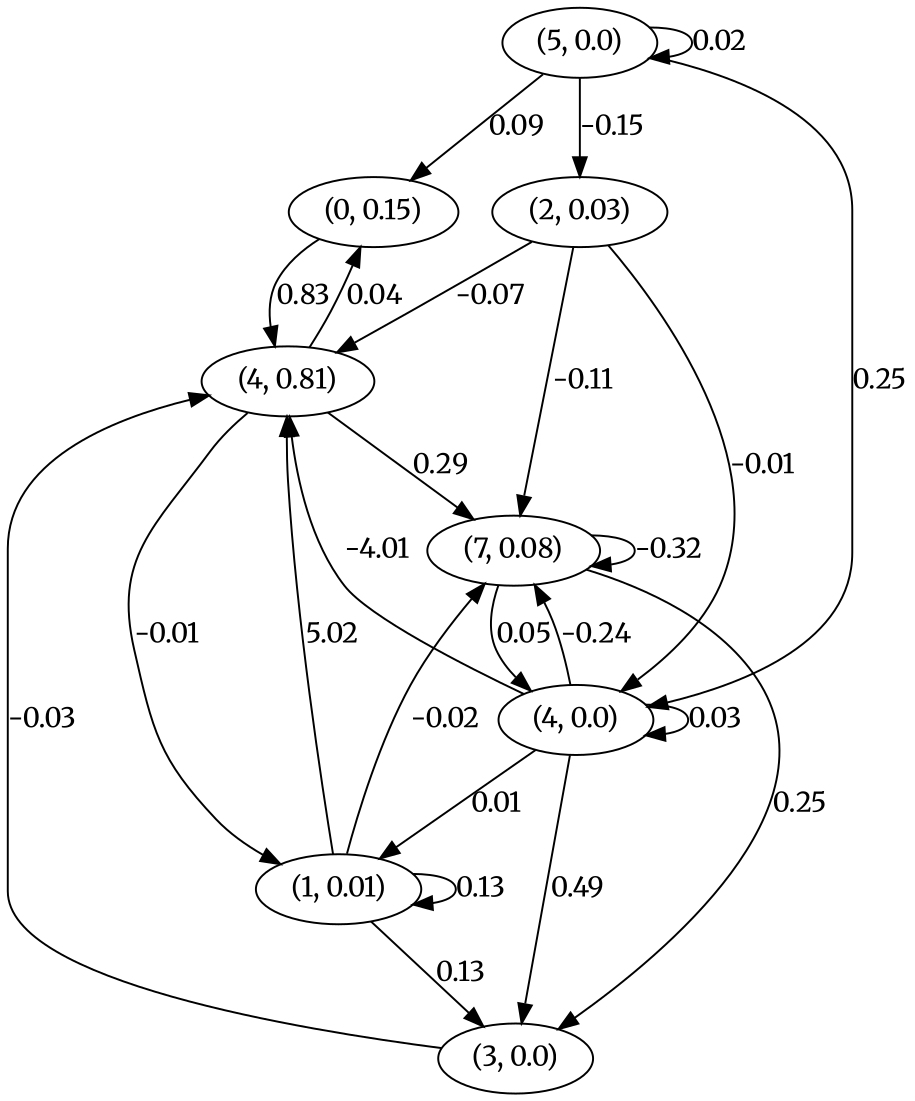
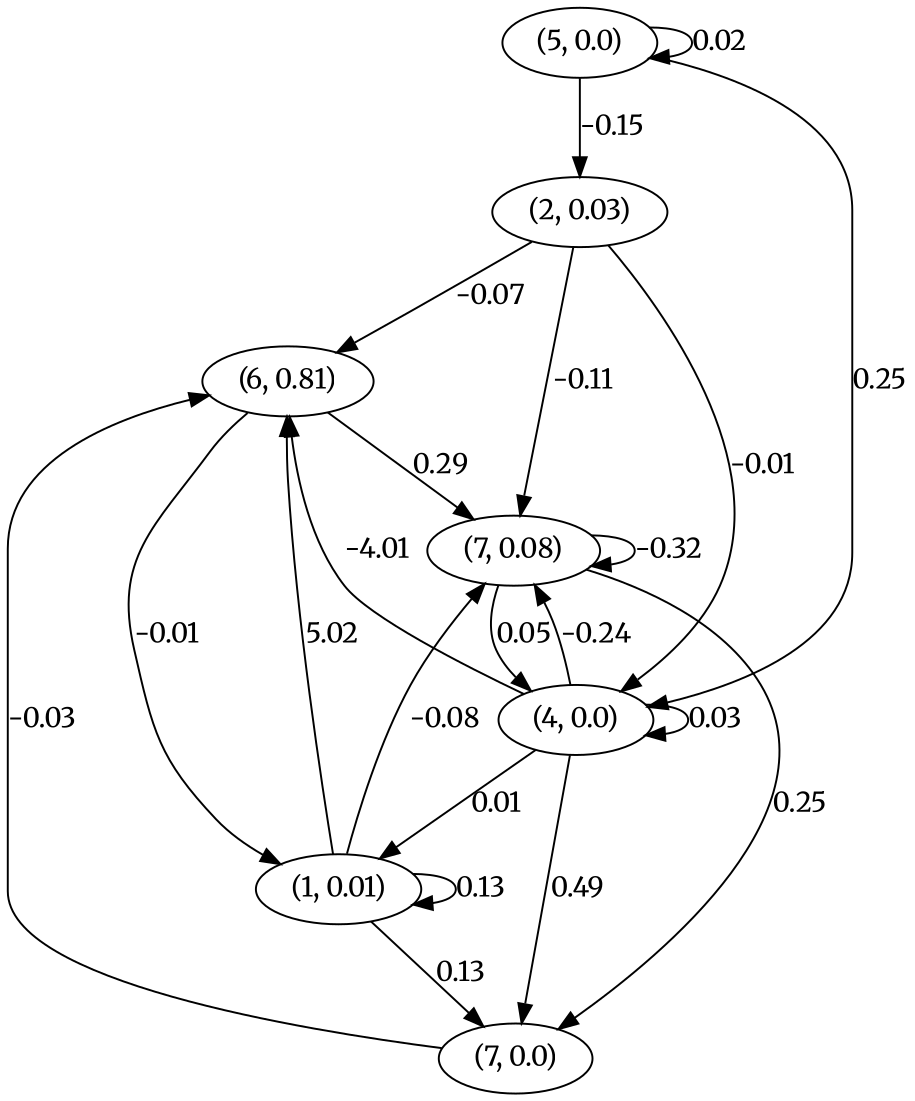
(374, 212) -> none
(288, 381) -> (288, 381)
(446, 720) -> (446, 720)
(516, 1059) -> (516, 1059)
